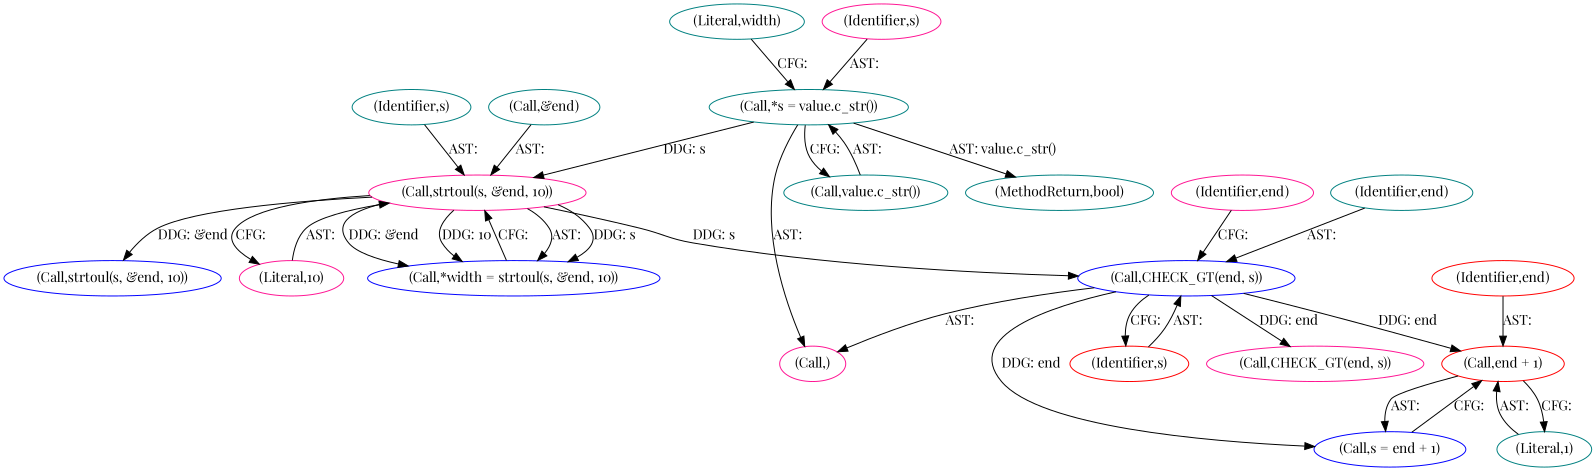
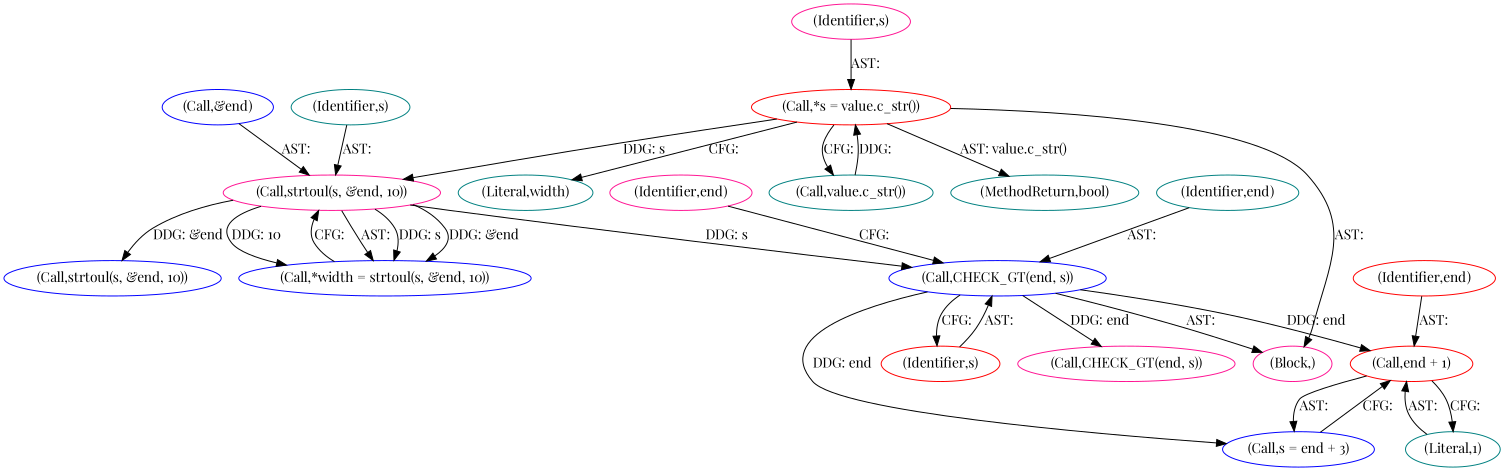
(769, 60) -> (689, 150)
(544, 107) -> (218, 107)
(809, 107) -> (851, 107)
(870, 150) -> (877, 150)
(292, 278) -> none
(813, 364) -> (1293, 364)
(1390, 449) -> (1298, 449)
